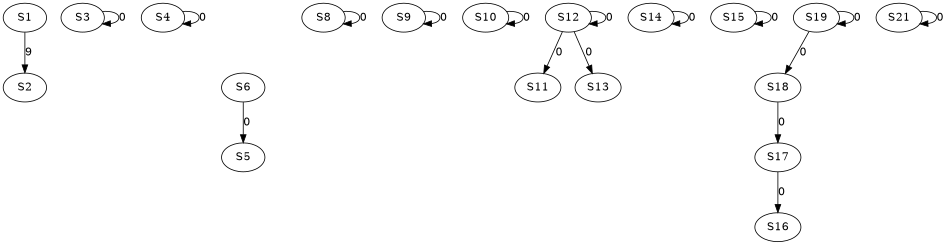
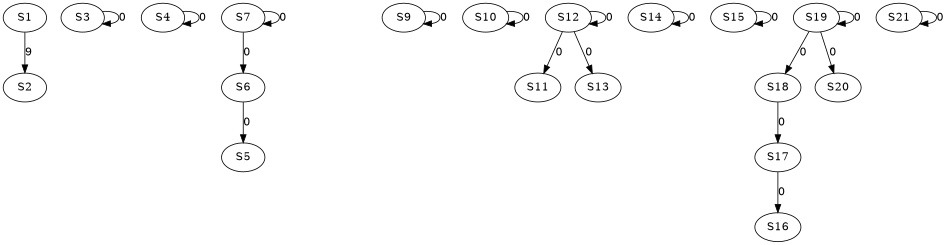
none -> (243, 18)
(324, 18) -> none
none -> (838, 88)
